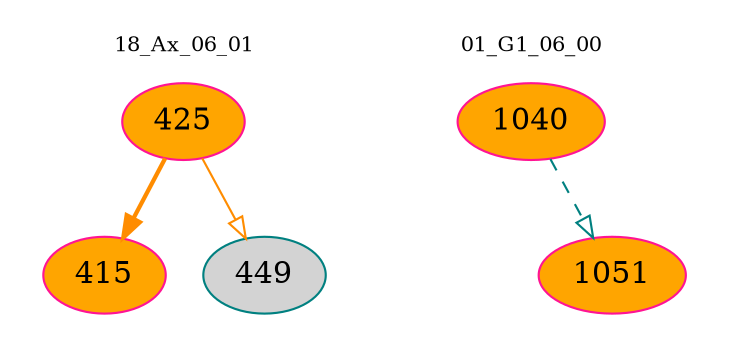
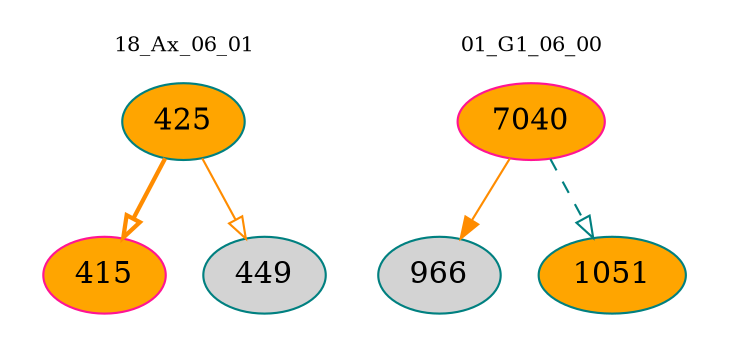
(183, 122) -> (183, 122)
(531, 122) -> (531, 122)
(149, 188) -> (149, 188)
none -> (439, 275)
(612, 275) -> (612, 275)
